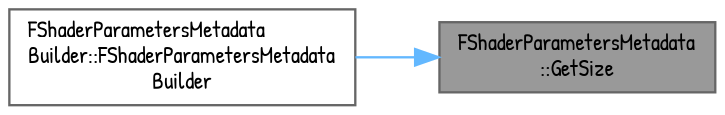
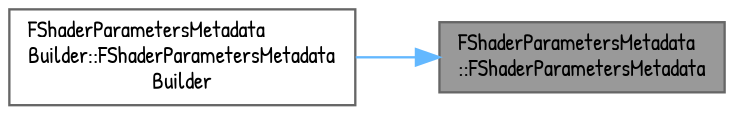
(577, 57) -> (582, 57)
